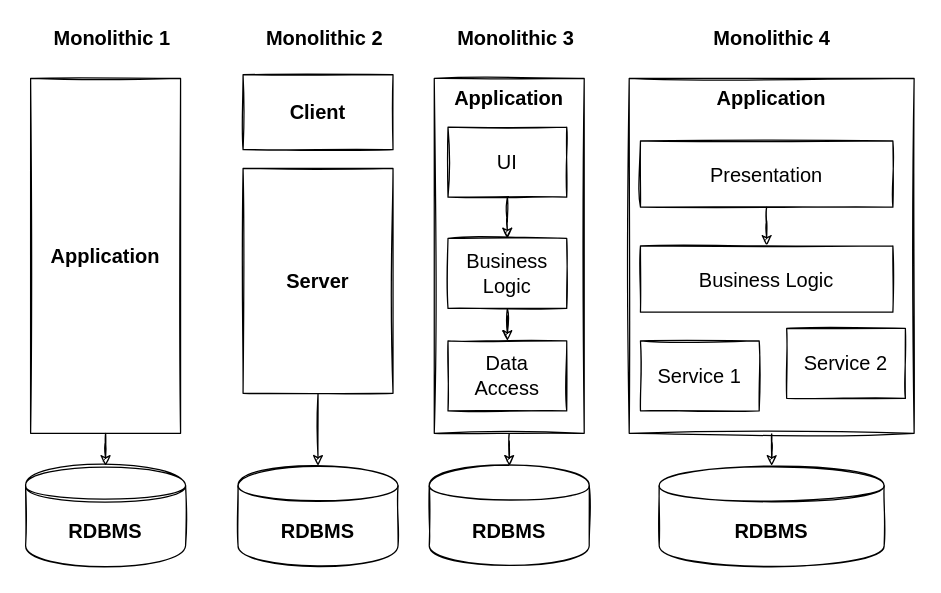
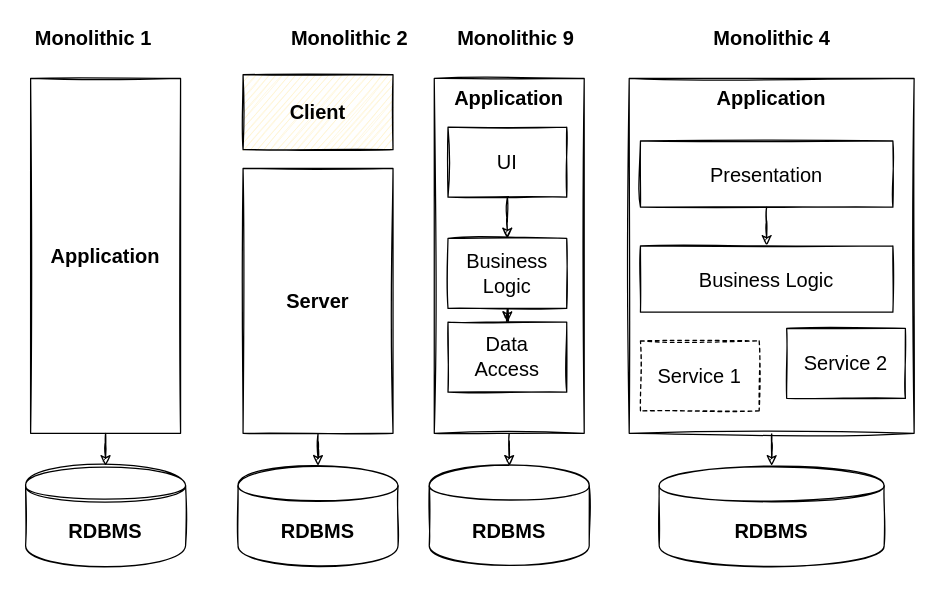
(113, 38) -> (94, 38)
(325, 38) -> (350, 38)
(516, 38) -> (516, 38)
(318, 112) -> (318, 112)
(318, 281) -> (318, 301)
(508, 376) -> (508, 357)
(700, 376) -> (700, 376)
